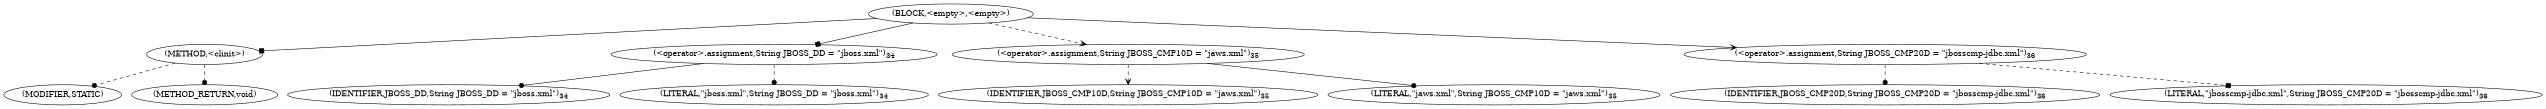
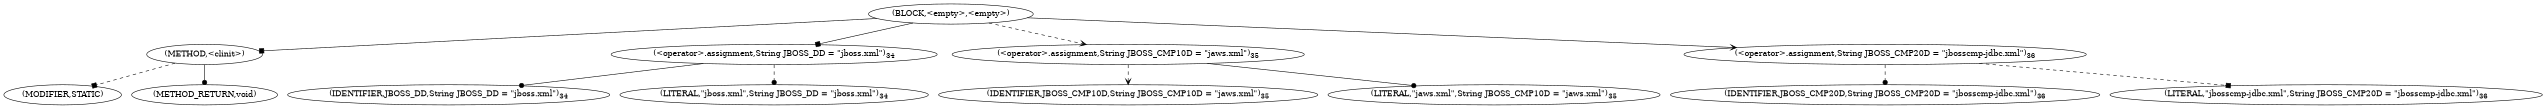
(205, 72) -> (205, 72)
(136, 74) -> (136, 74)
